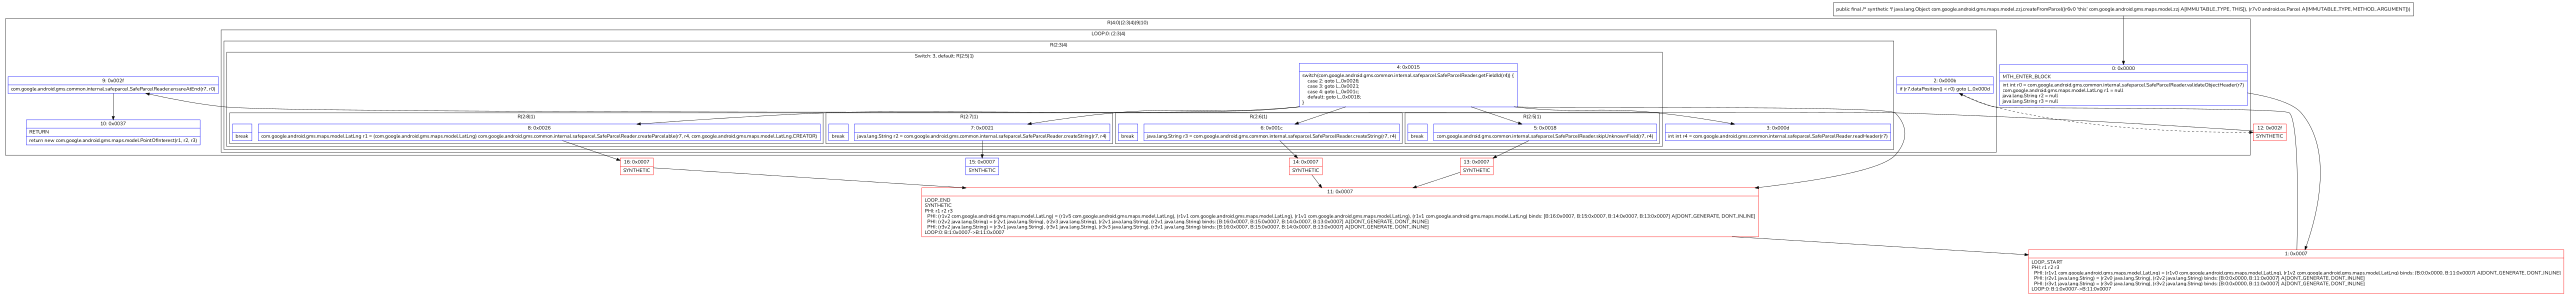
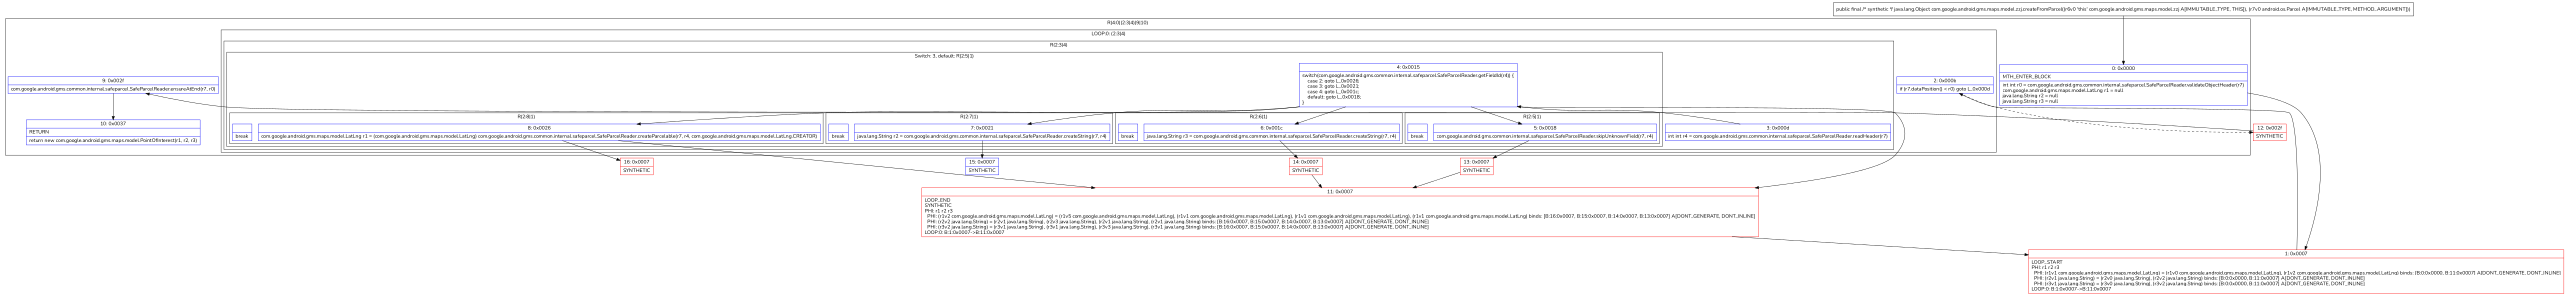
(1672, 114) -> (1680, 115)
(808, 178) -> (855, 164)
